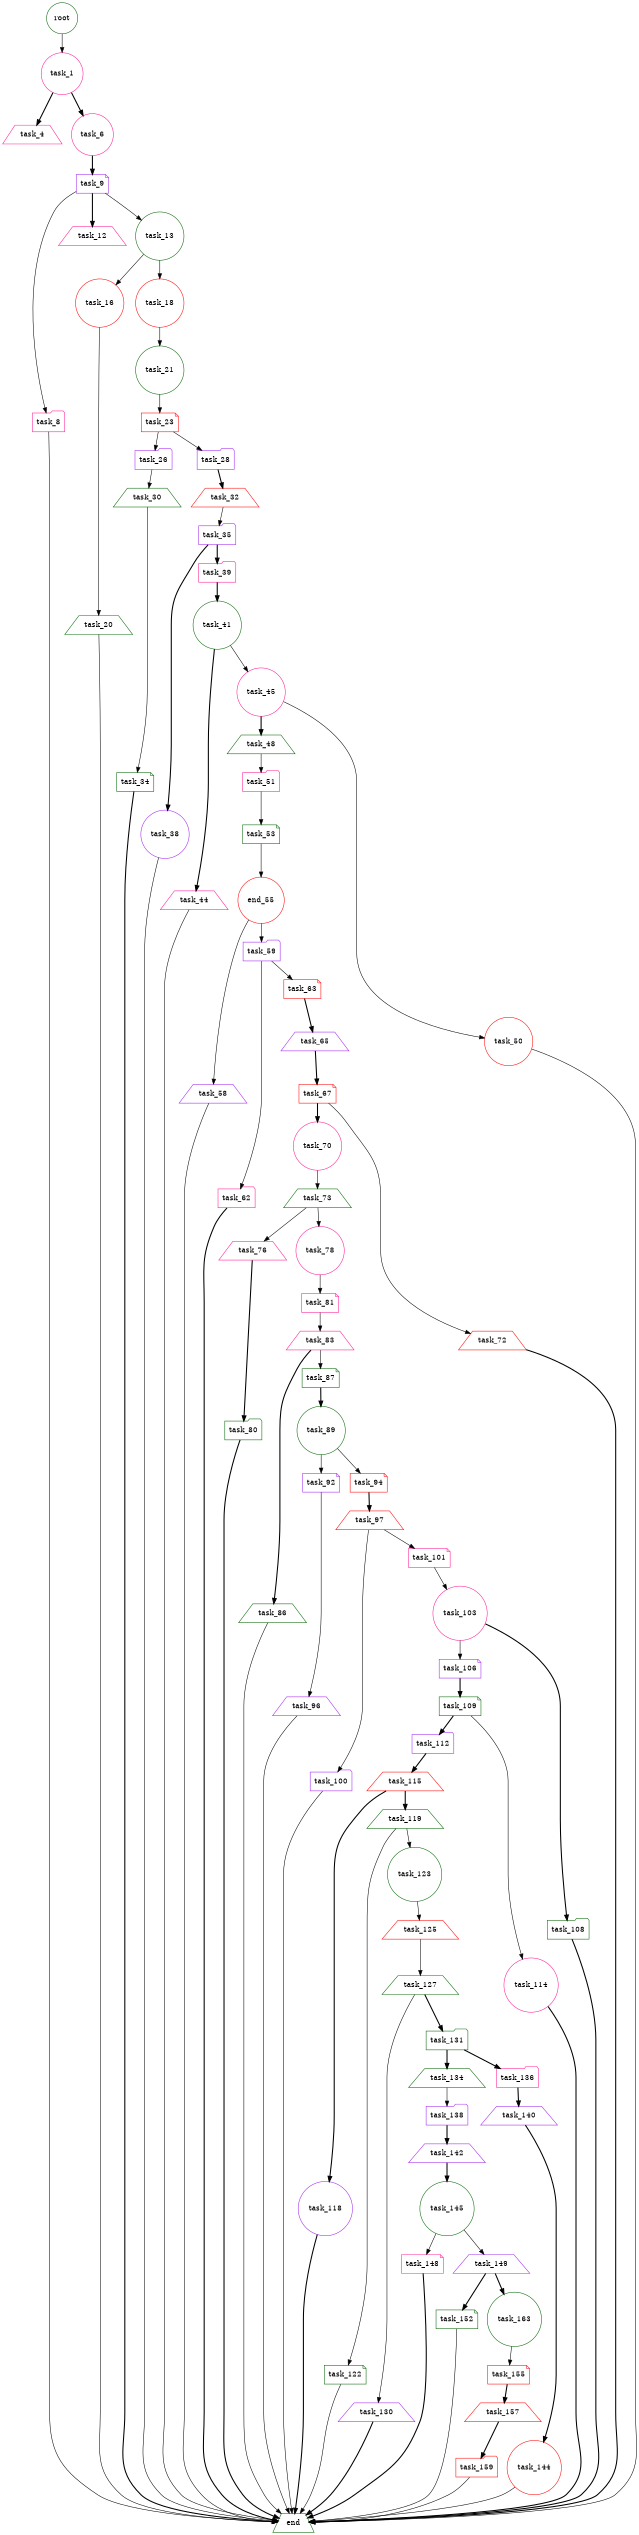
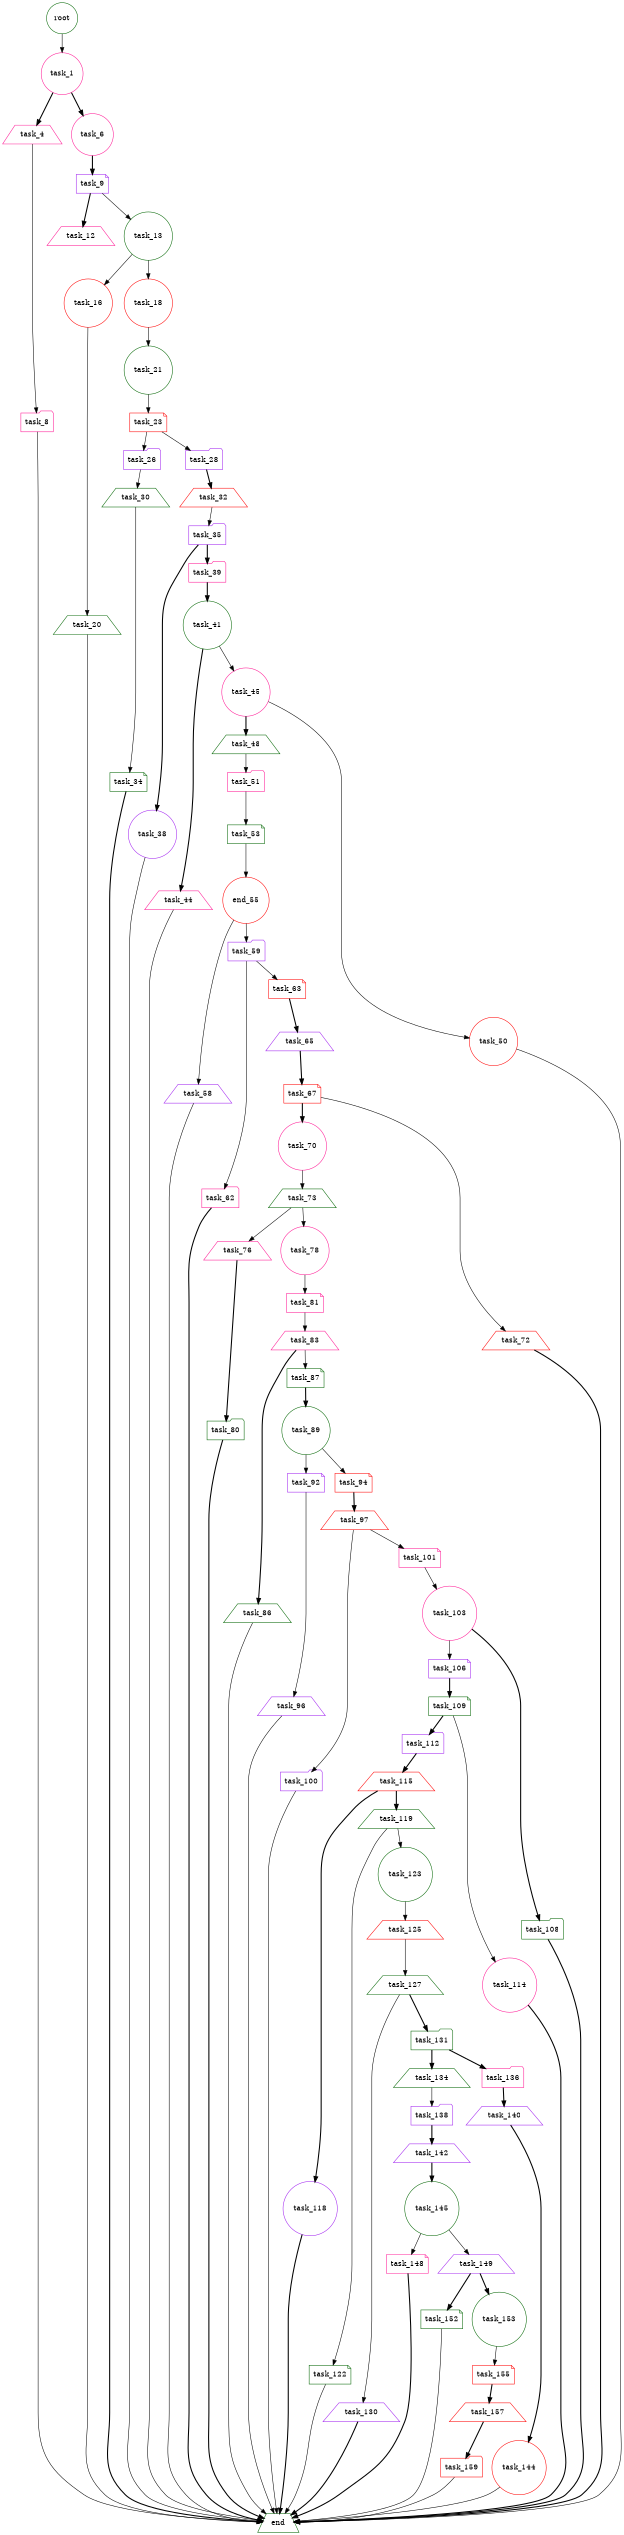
(33, 293) -> (32, 276)
(514, 2319) -> (499, 2319)
